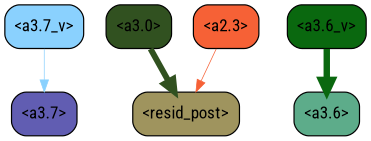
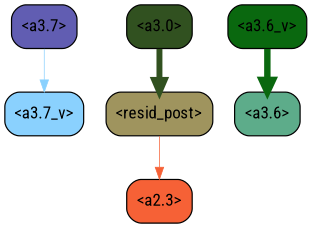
(44, 64) -> (44, 64)
(209, 65) -> (159, 152)
